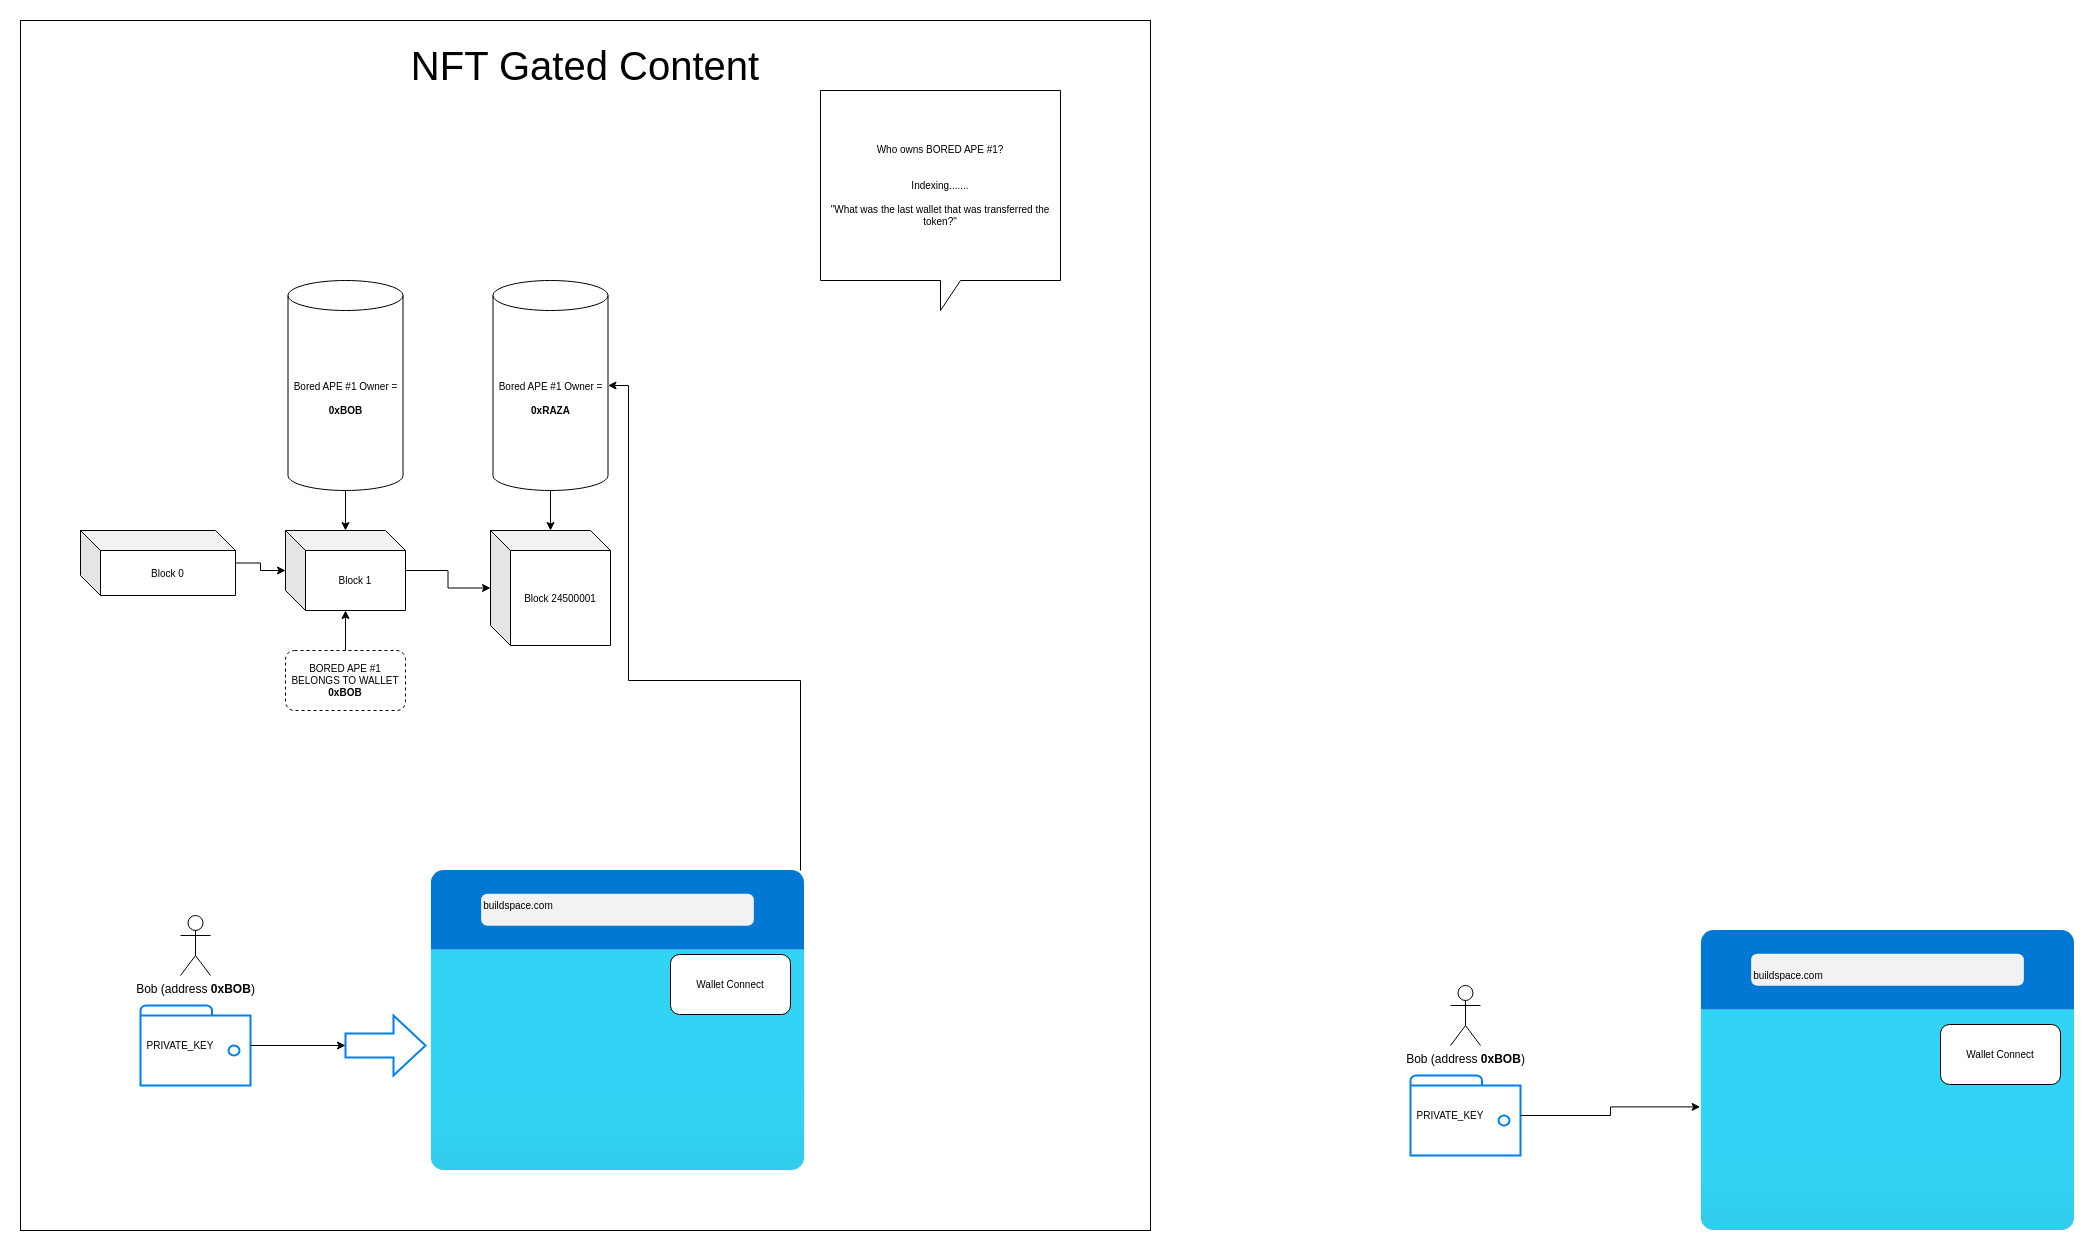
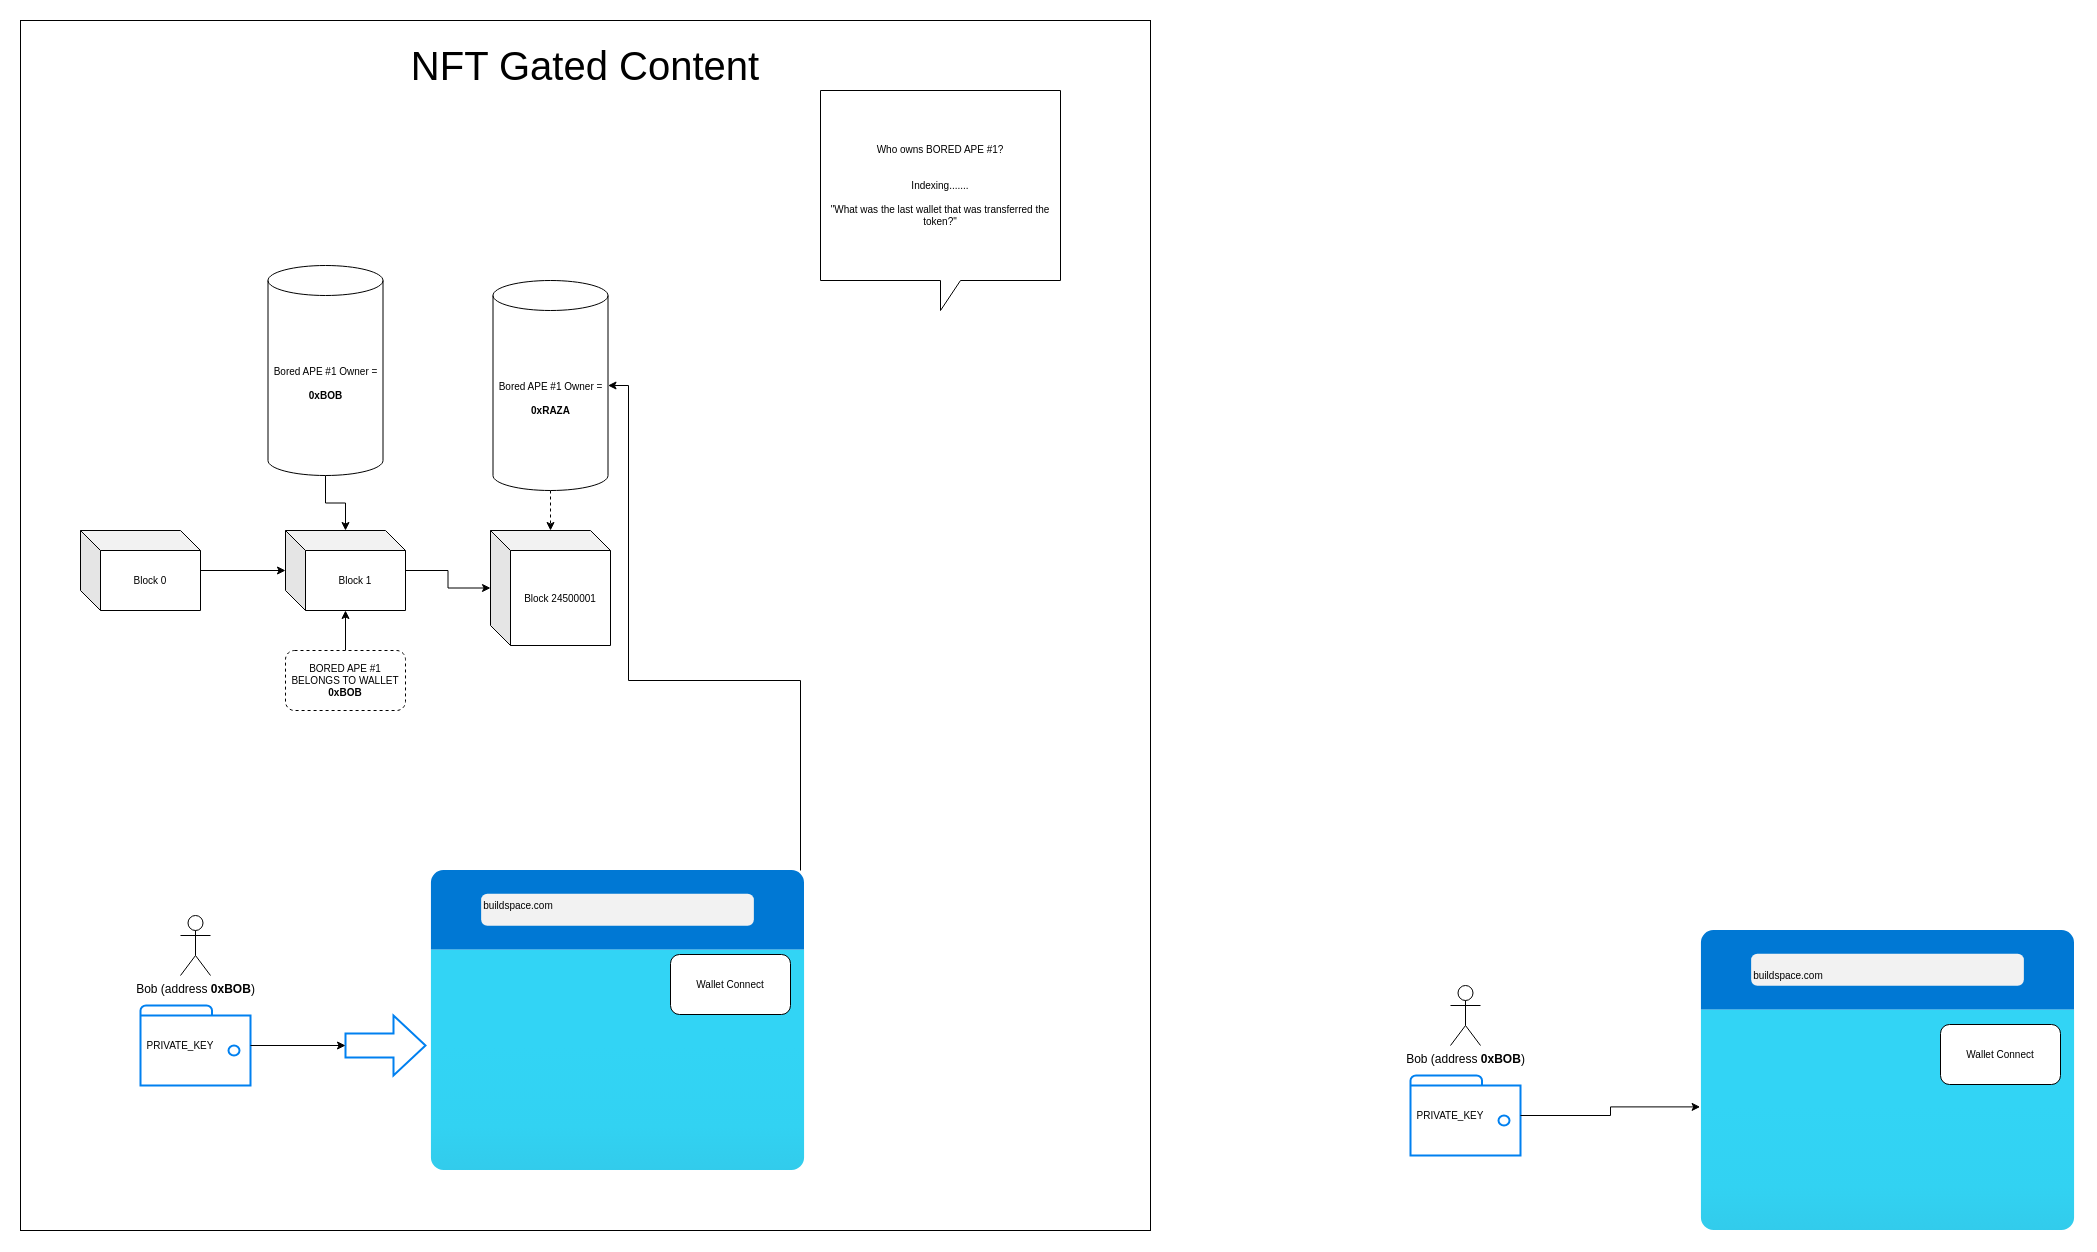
(346, 386) -> (326, 371)
(551, 507) -> (551, 507)
(158, 563) -> (141, 571)
